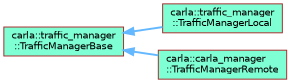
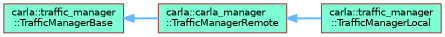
(148, 29) -> (309, 18)
